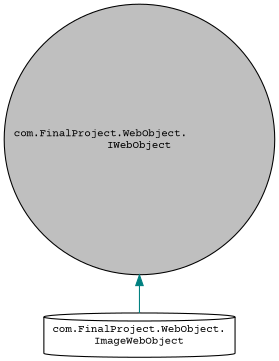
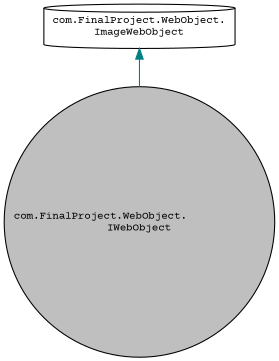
(139, 299) -> (139, 73)
